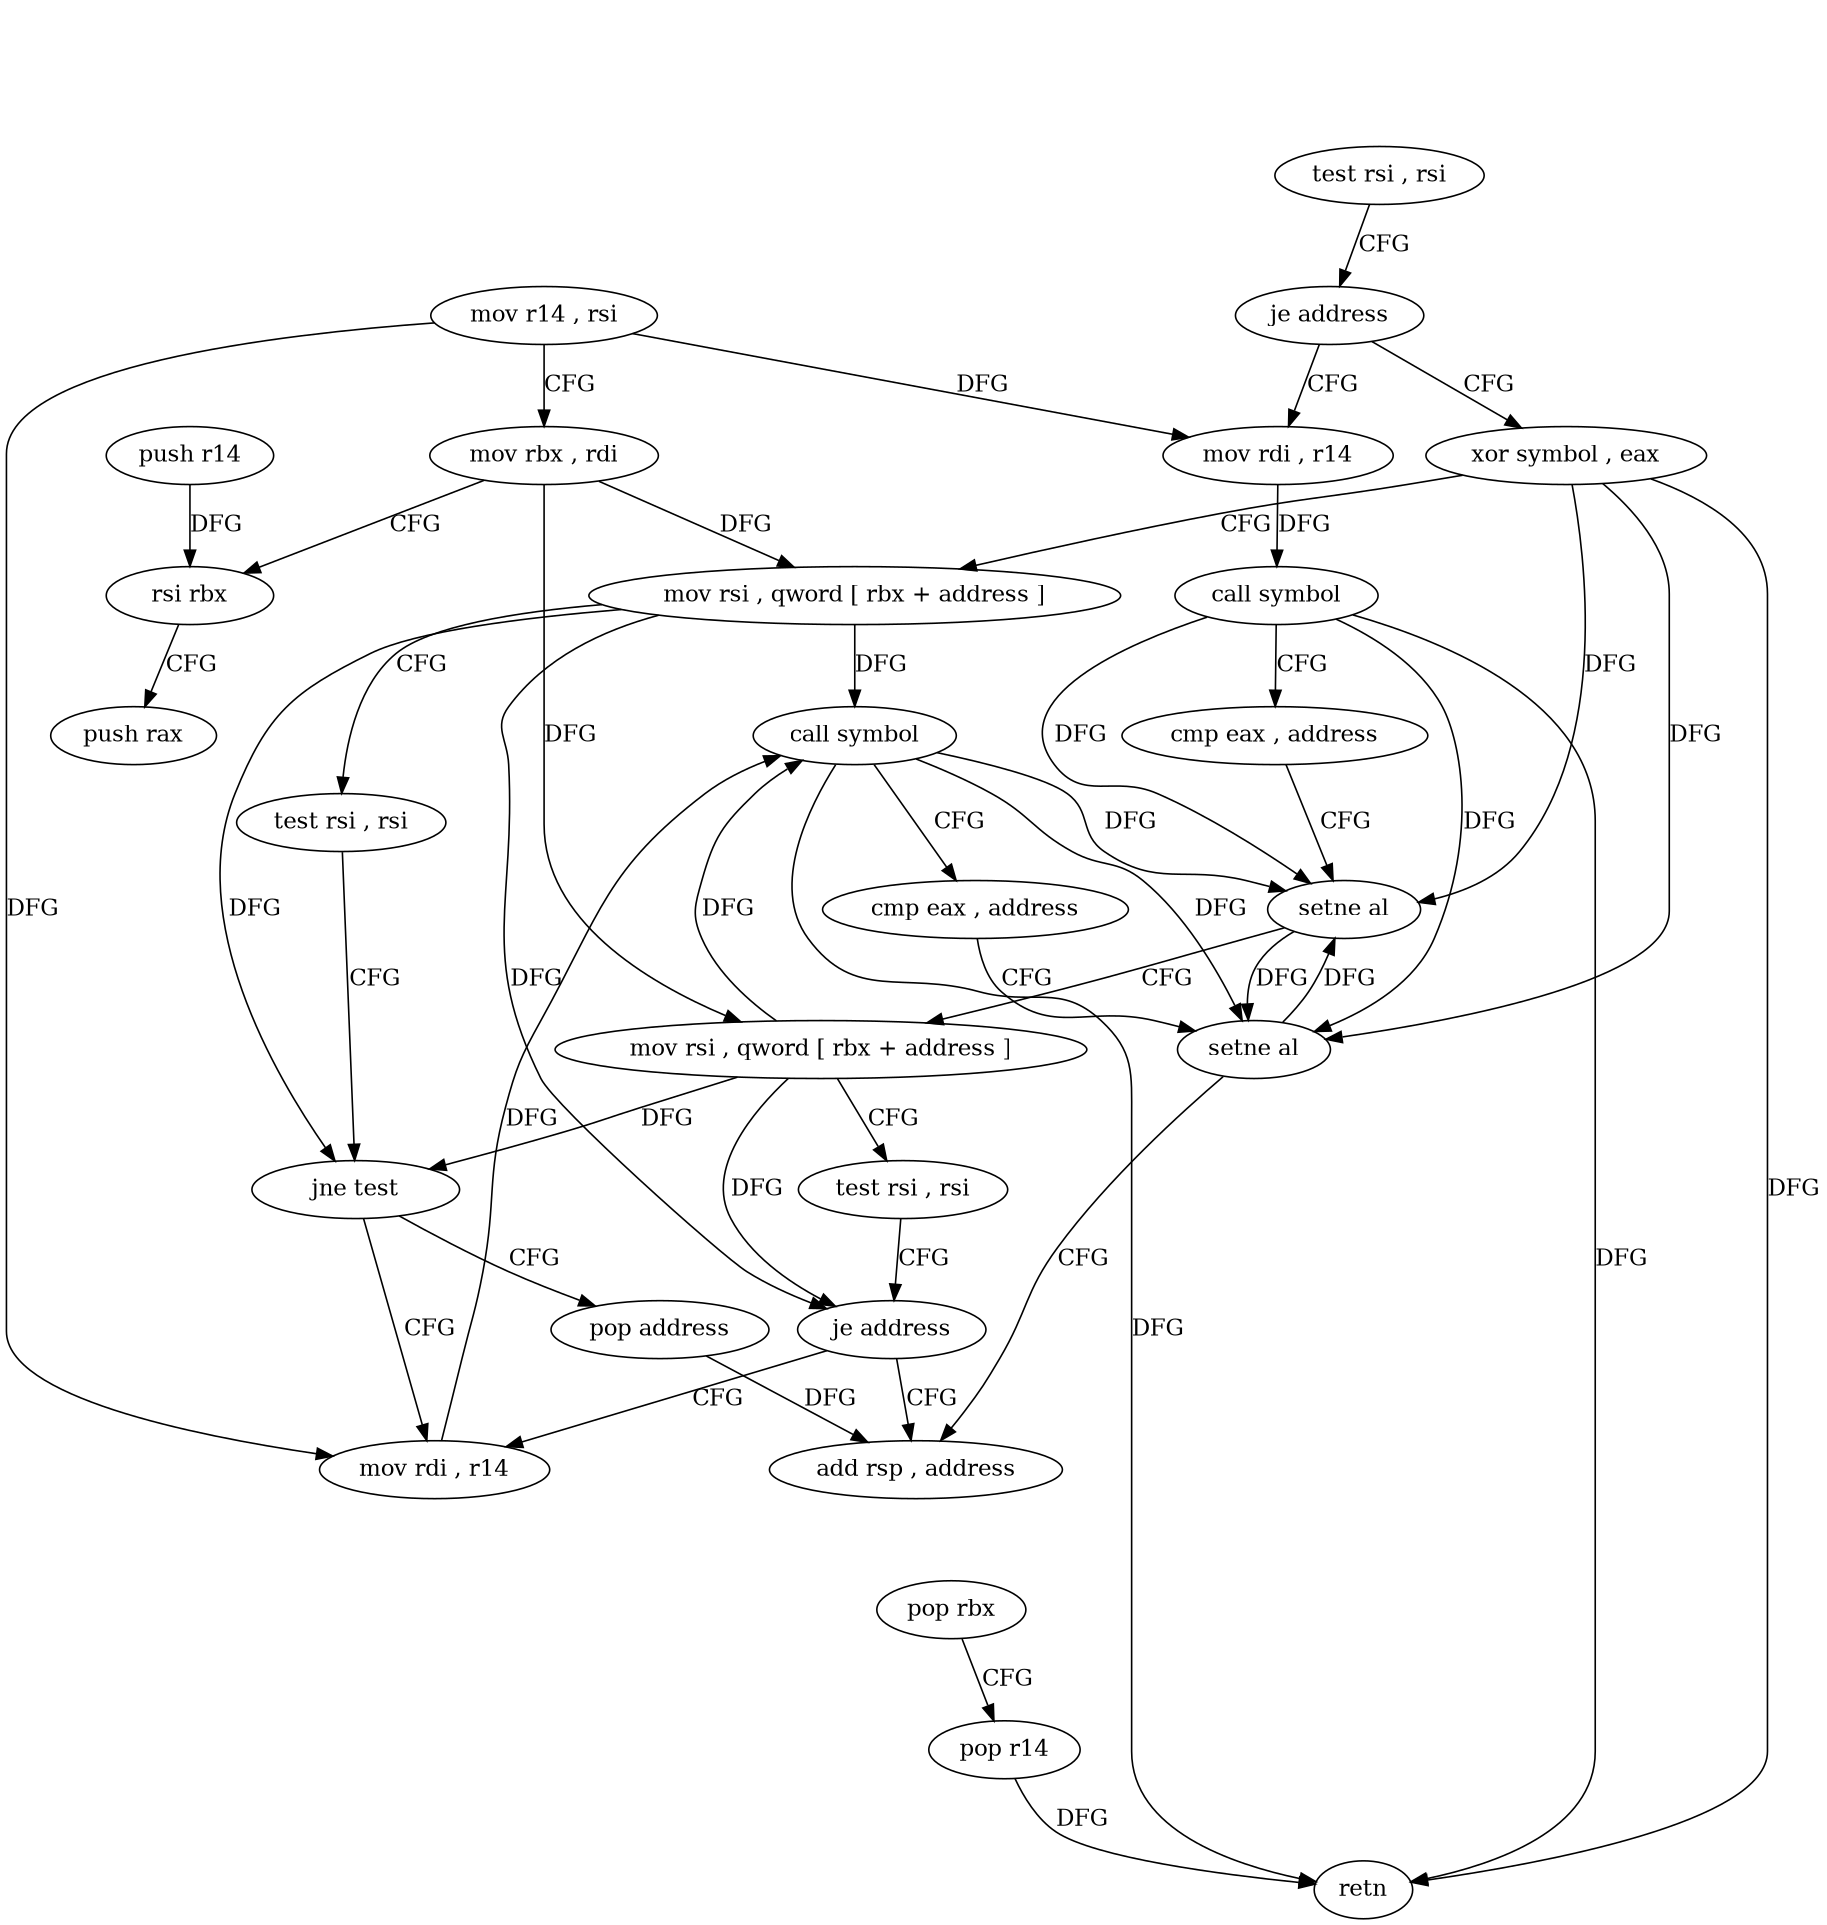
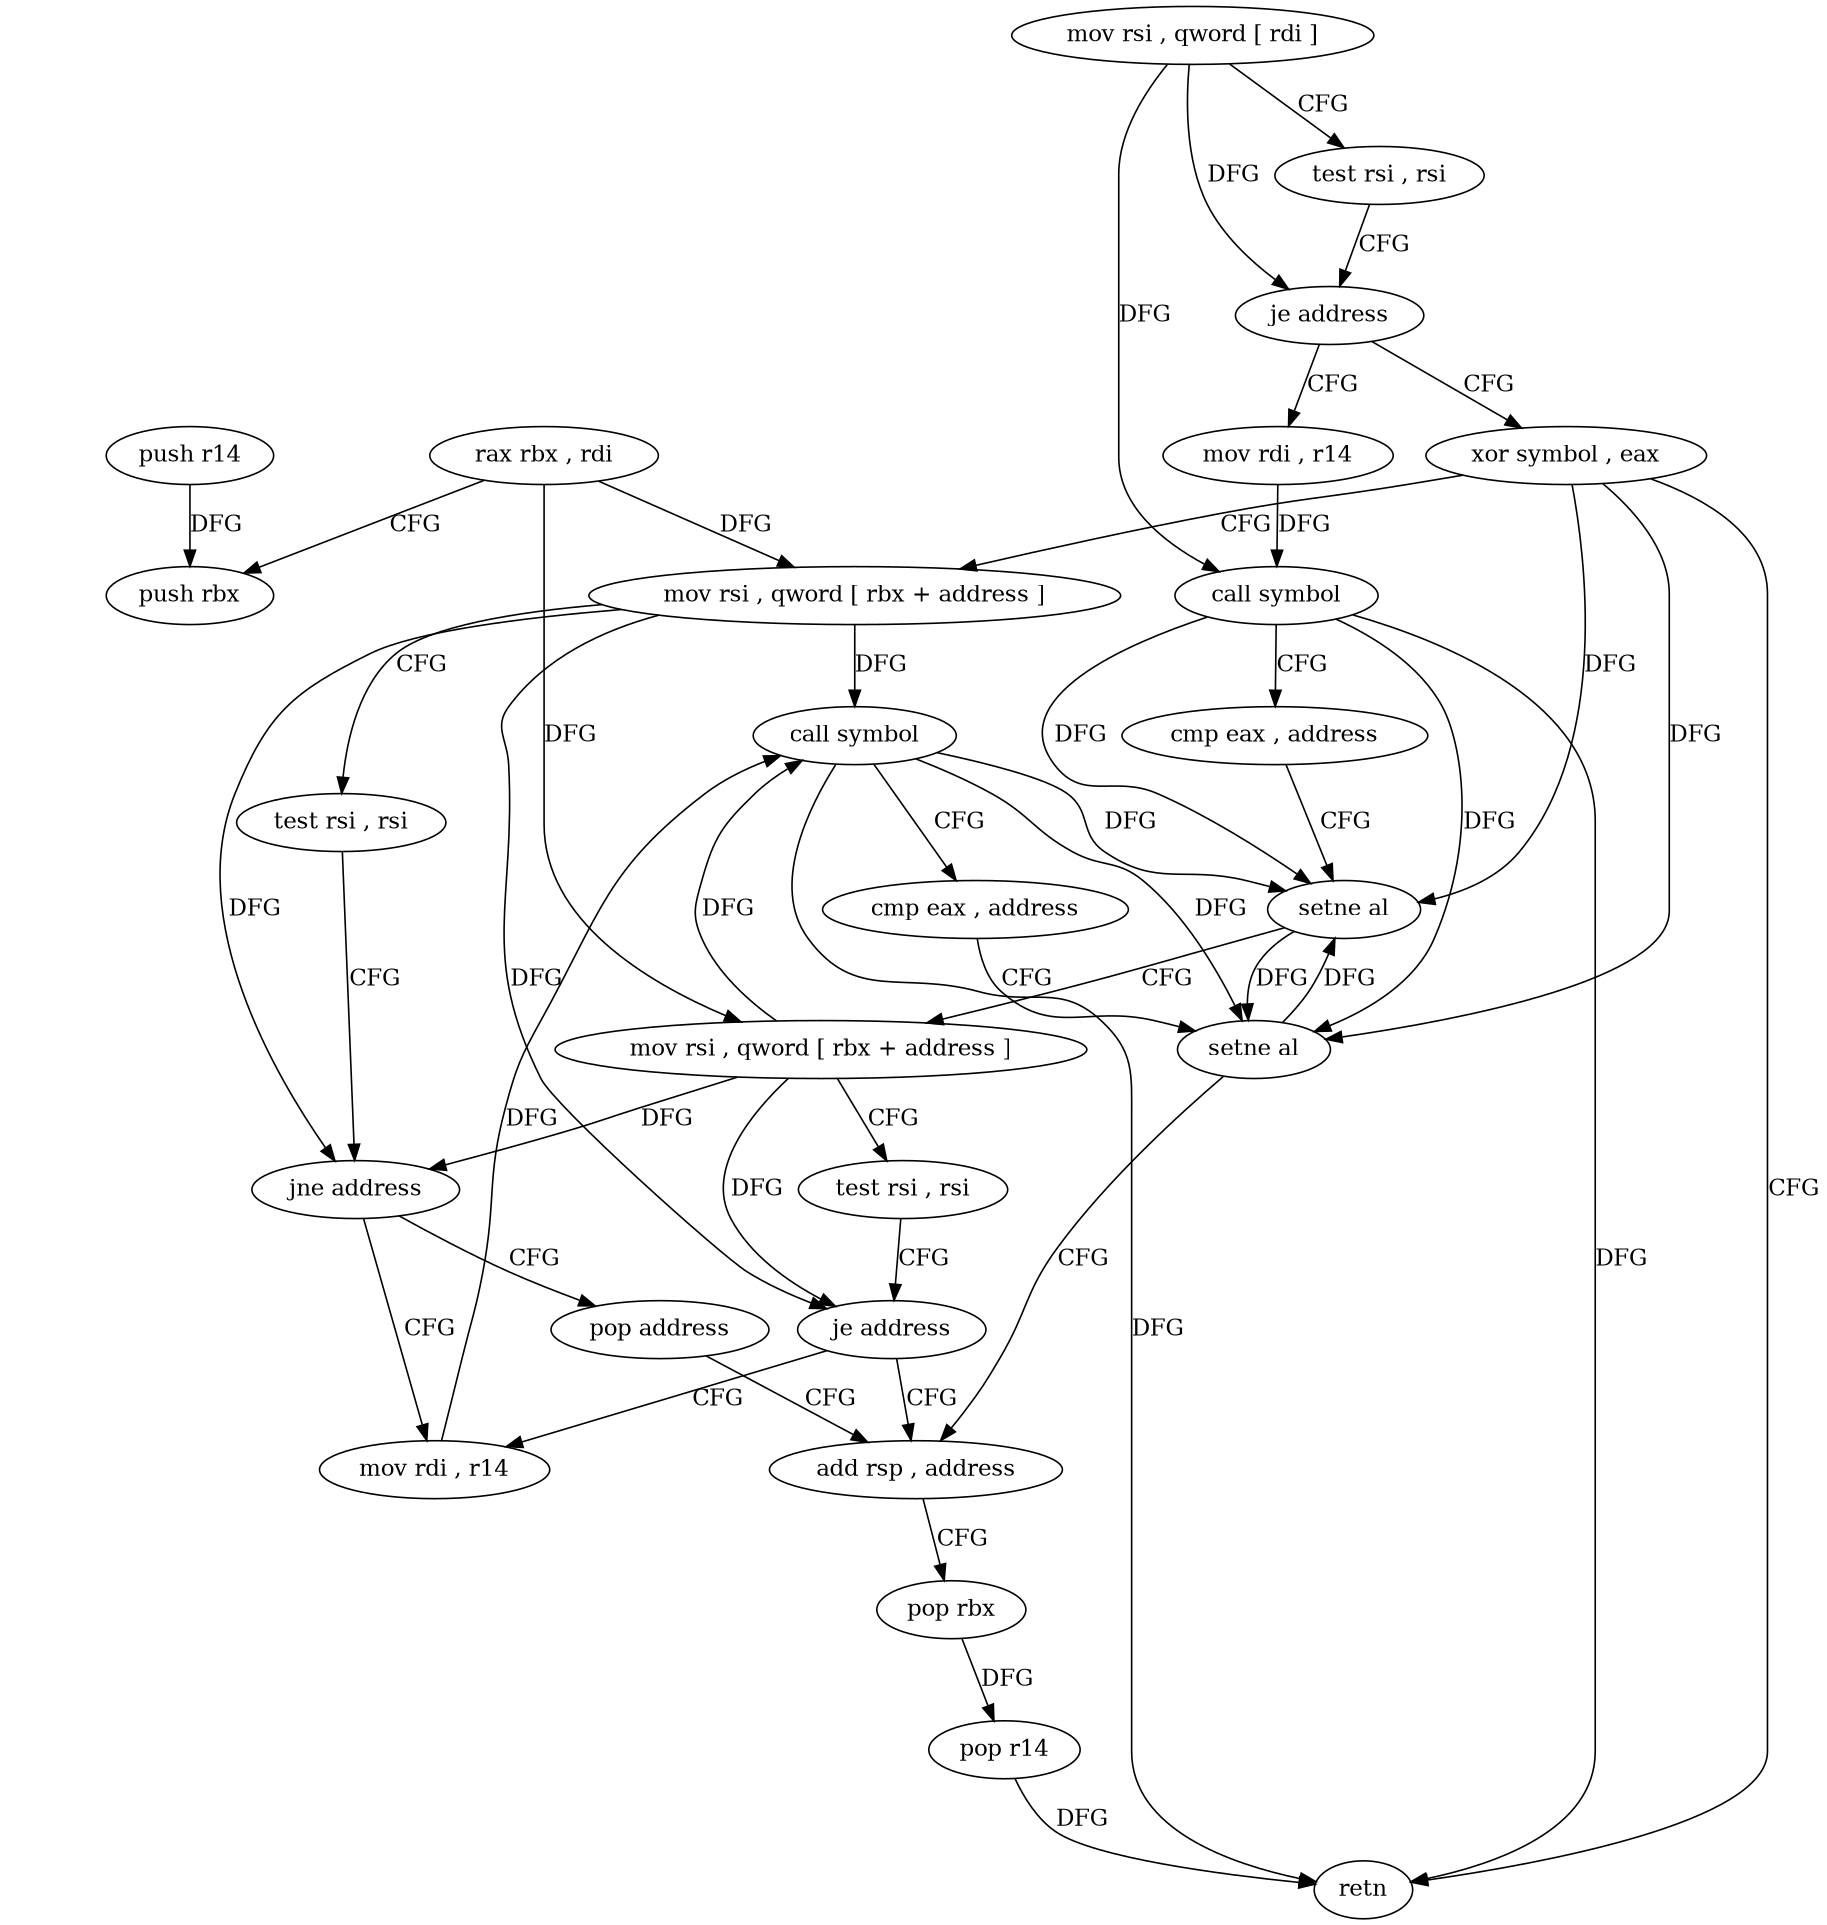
none -> (1193, 35)
(544, 316) -> none
(544, 456) -> (544, 456)
(190, 596) -> (190, 596)
(134, 736) -> none
(356, 1190) -> (356, 1190)
(1794, 1190) -> (1794, 1190)
(831, 1400) -> (831, 1400)
none -> (932, 1532)
(1008, 1680) -> (1008, 1680)
